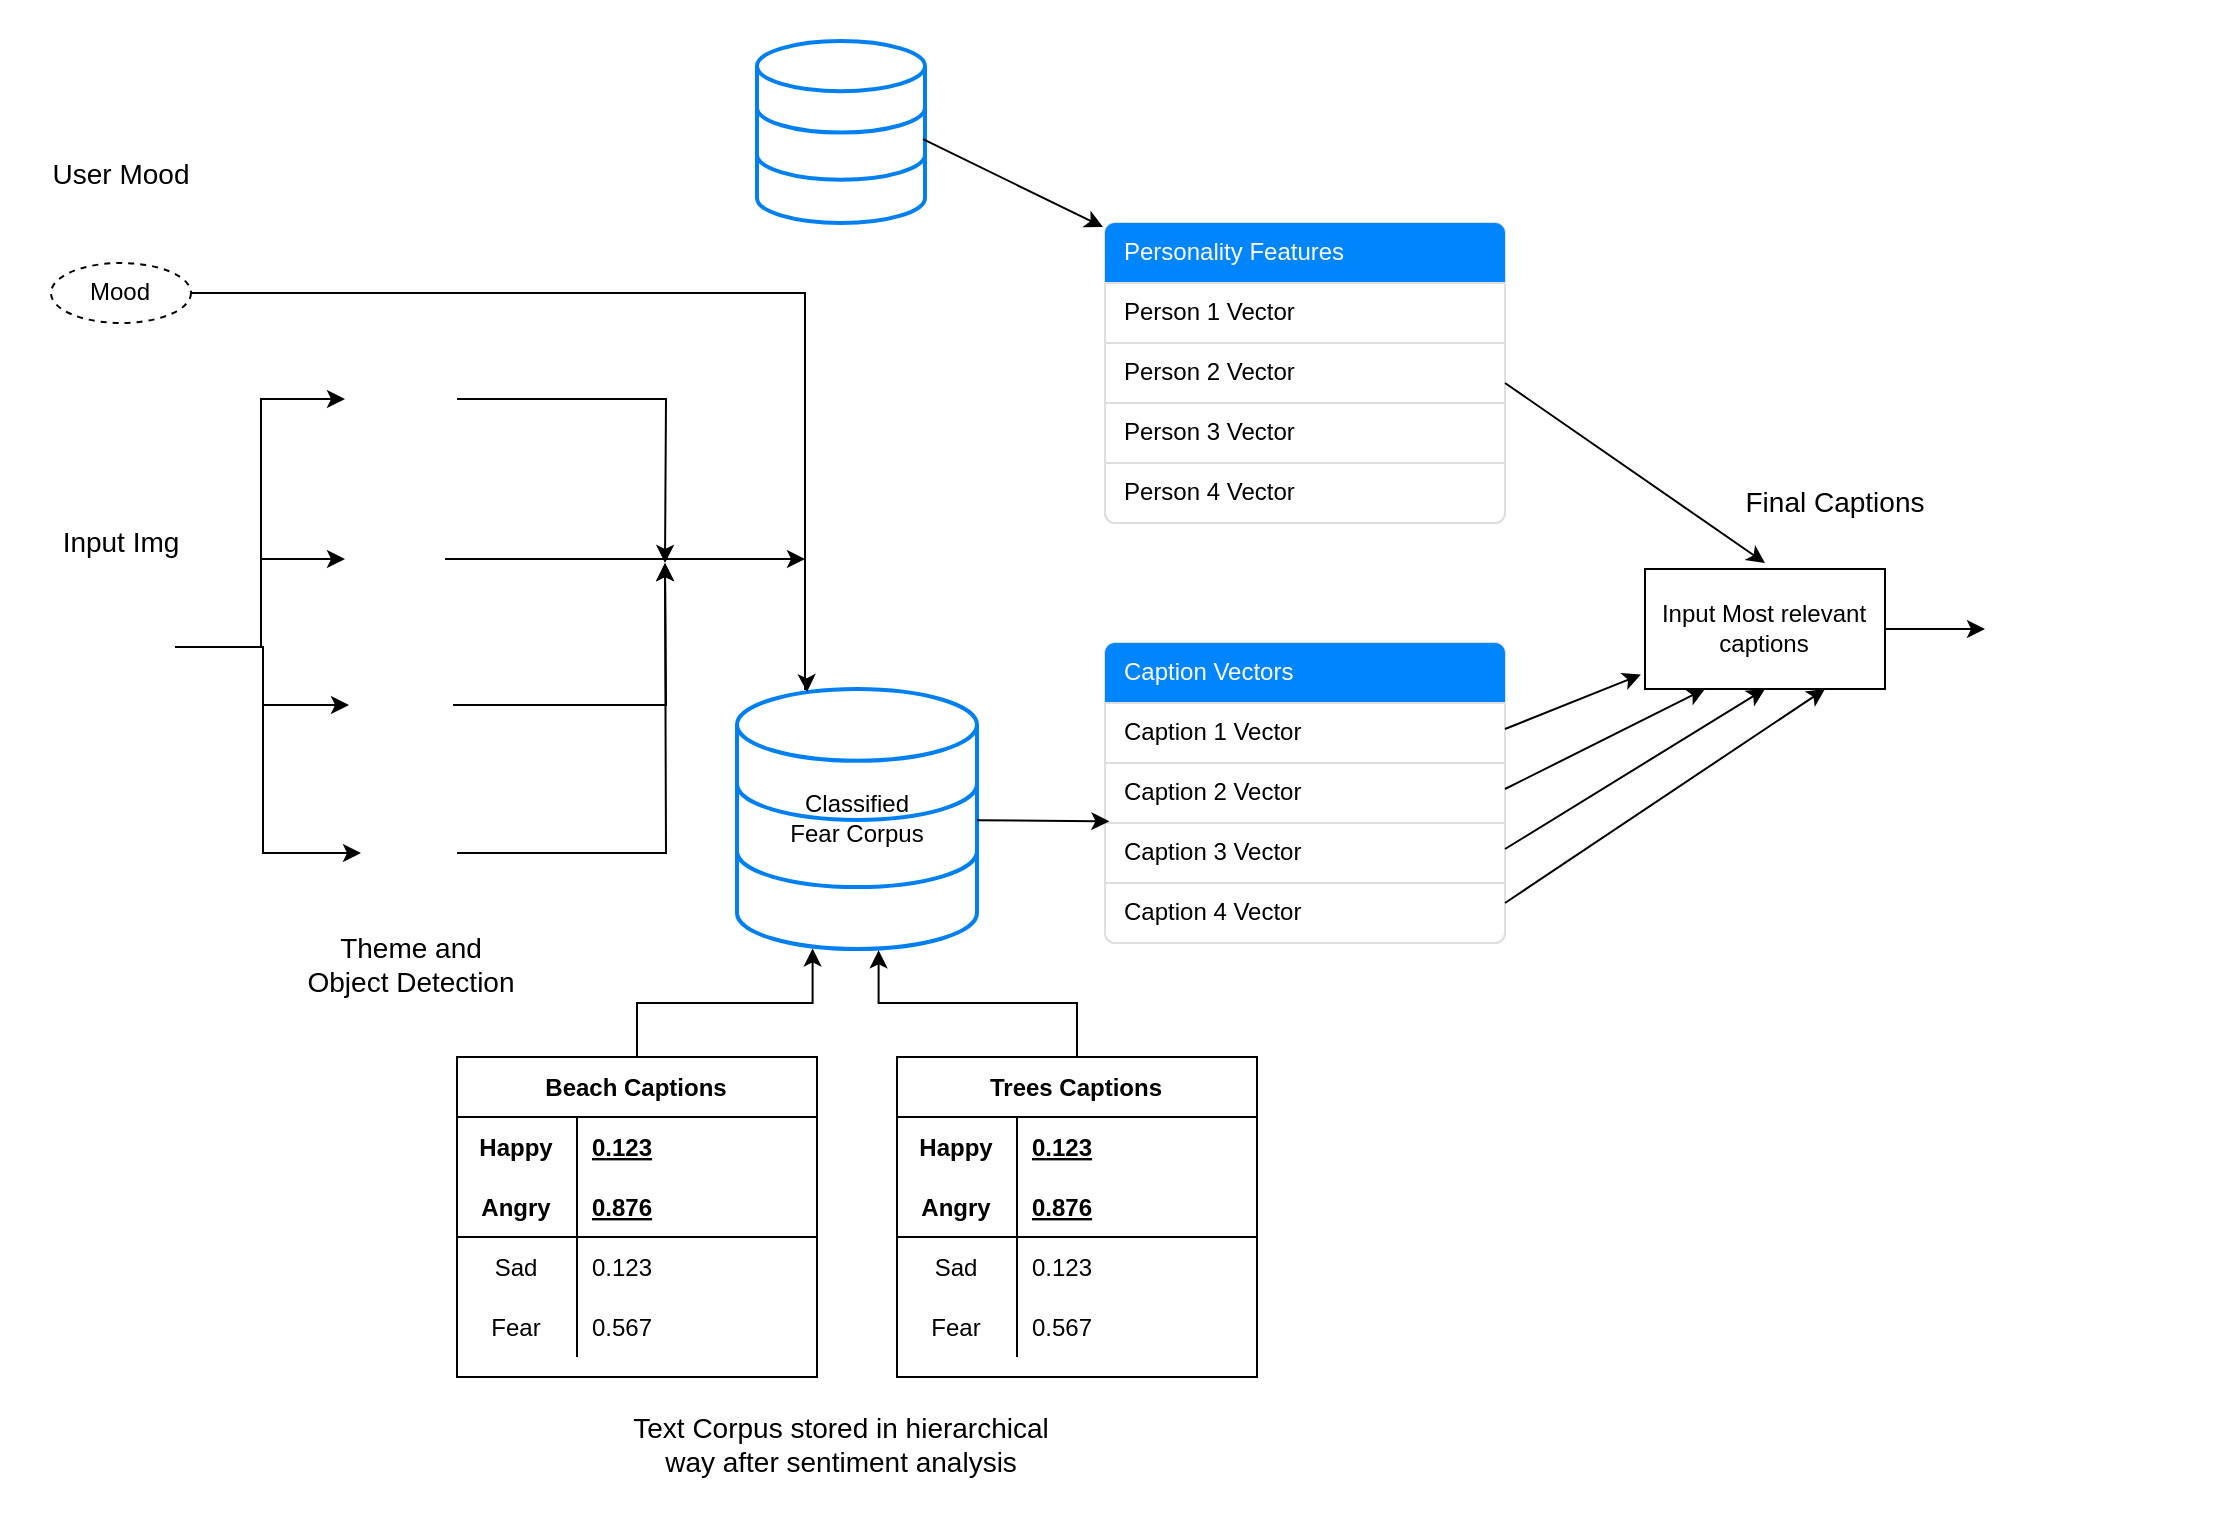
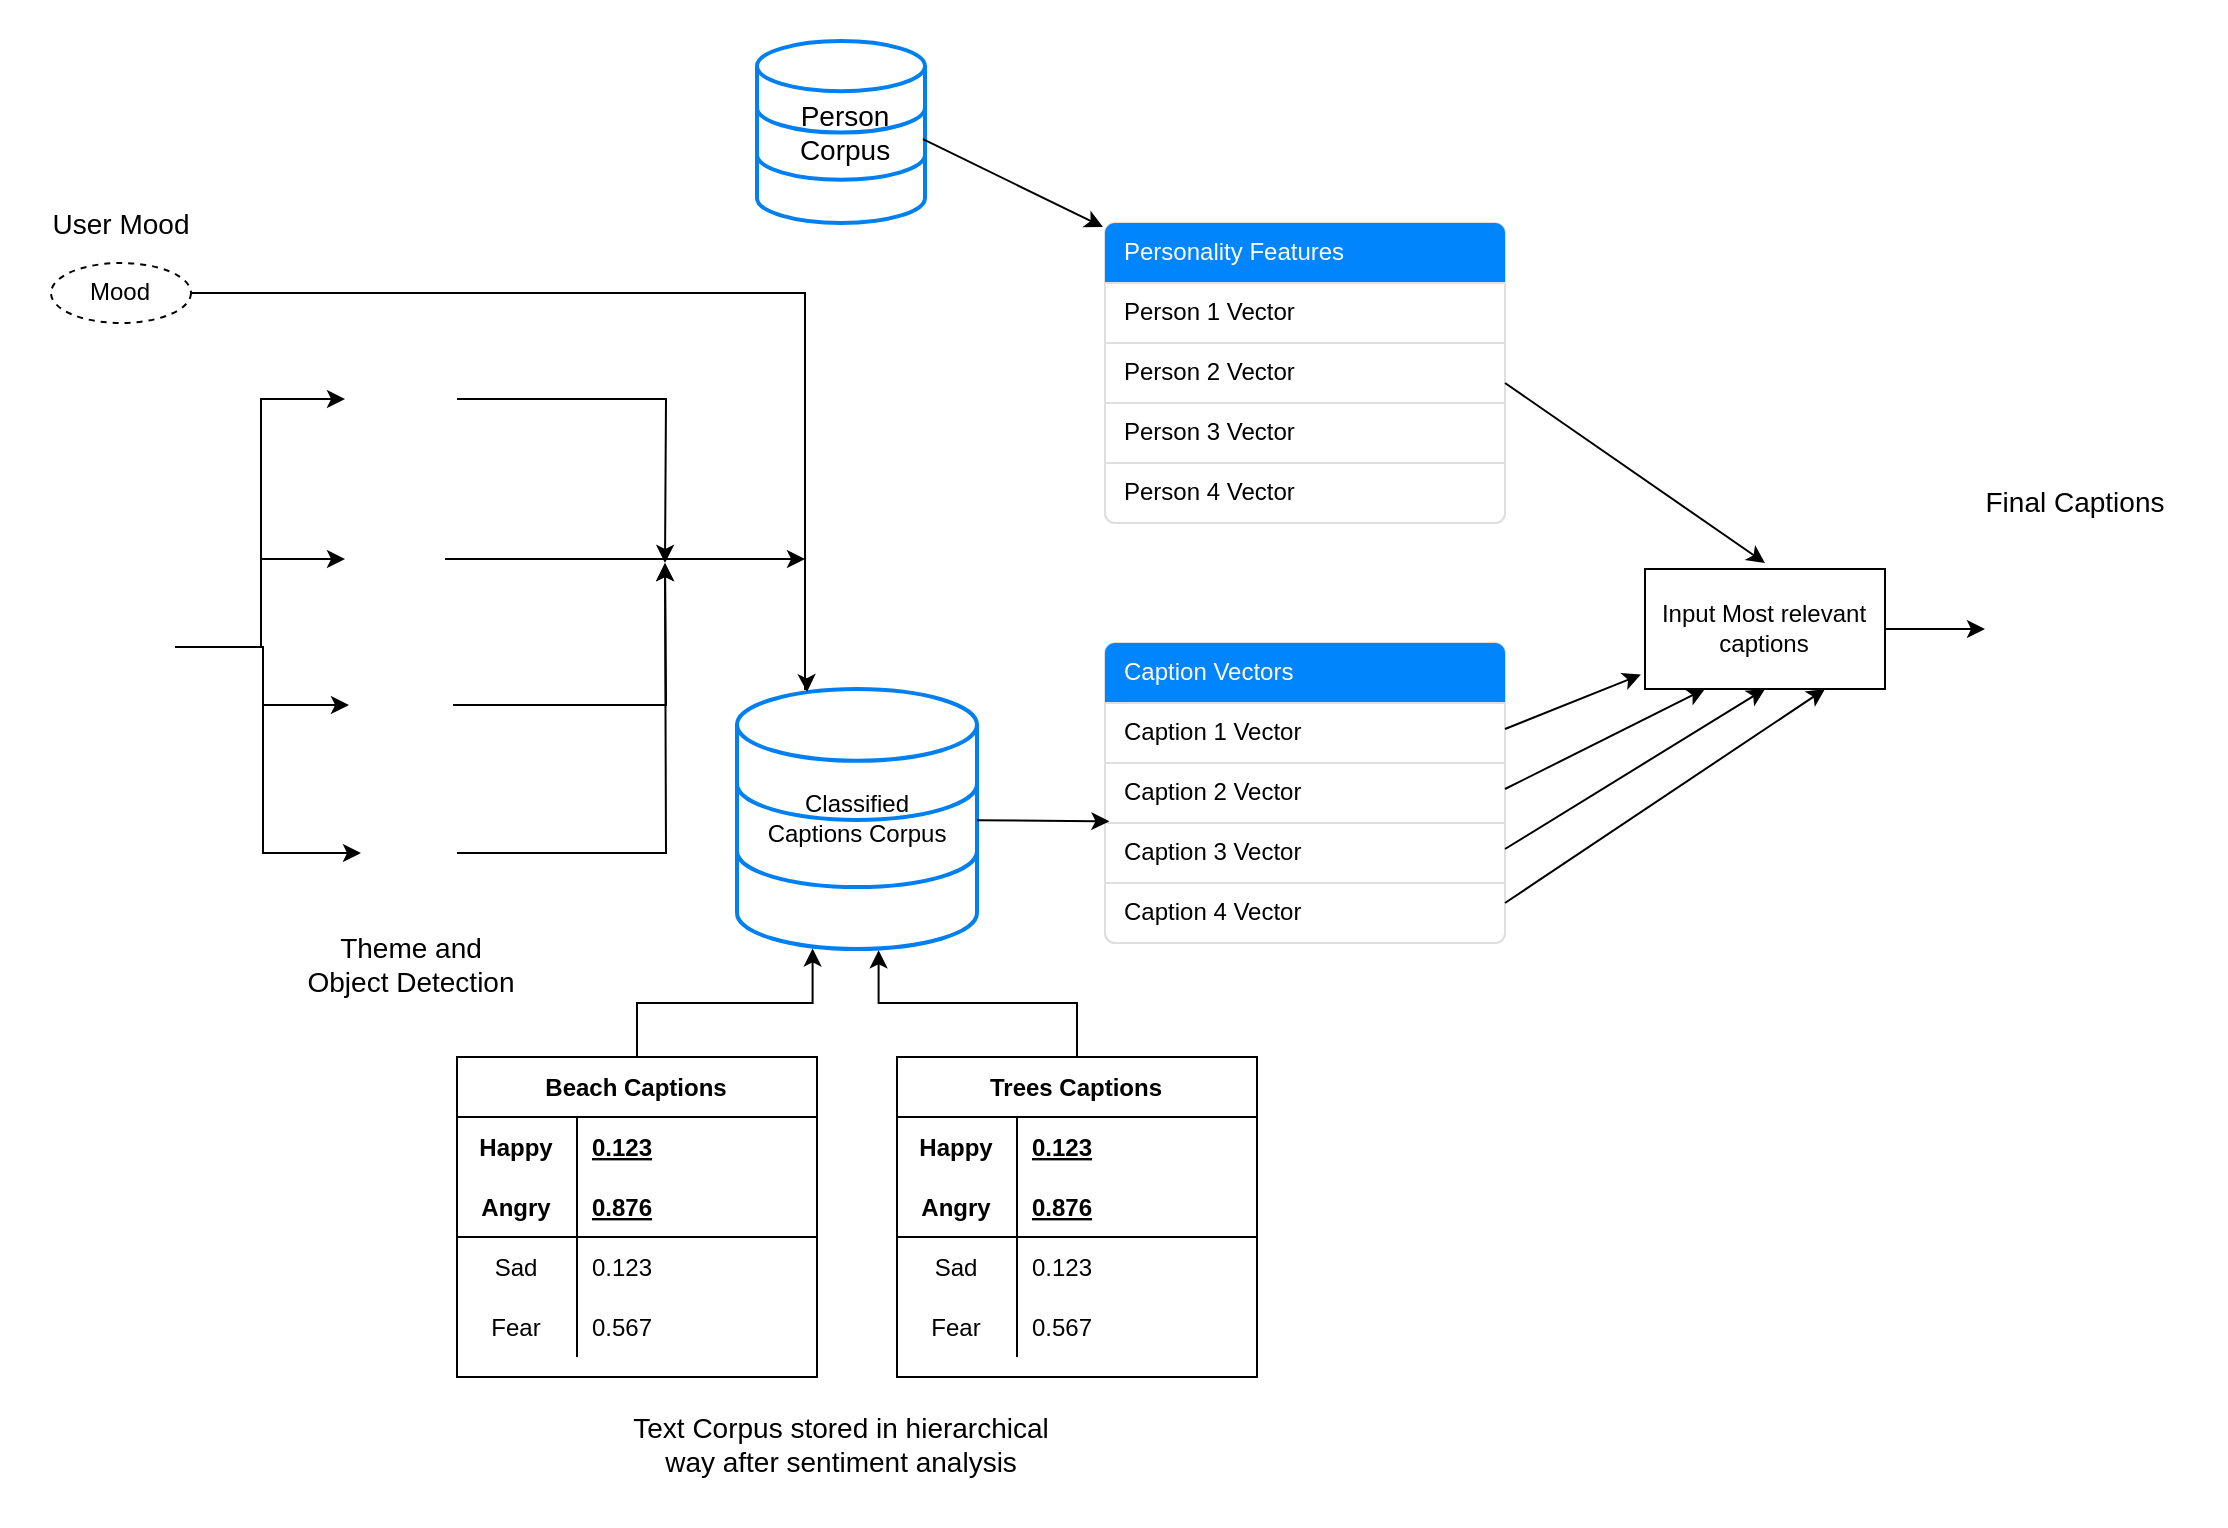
none -> (845, 132)
(121, 175) -> (121, 225)
(1835, 503) -> (2075, 503)
(121, 543) -> none
(858, 819) -> (858, 819)
